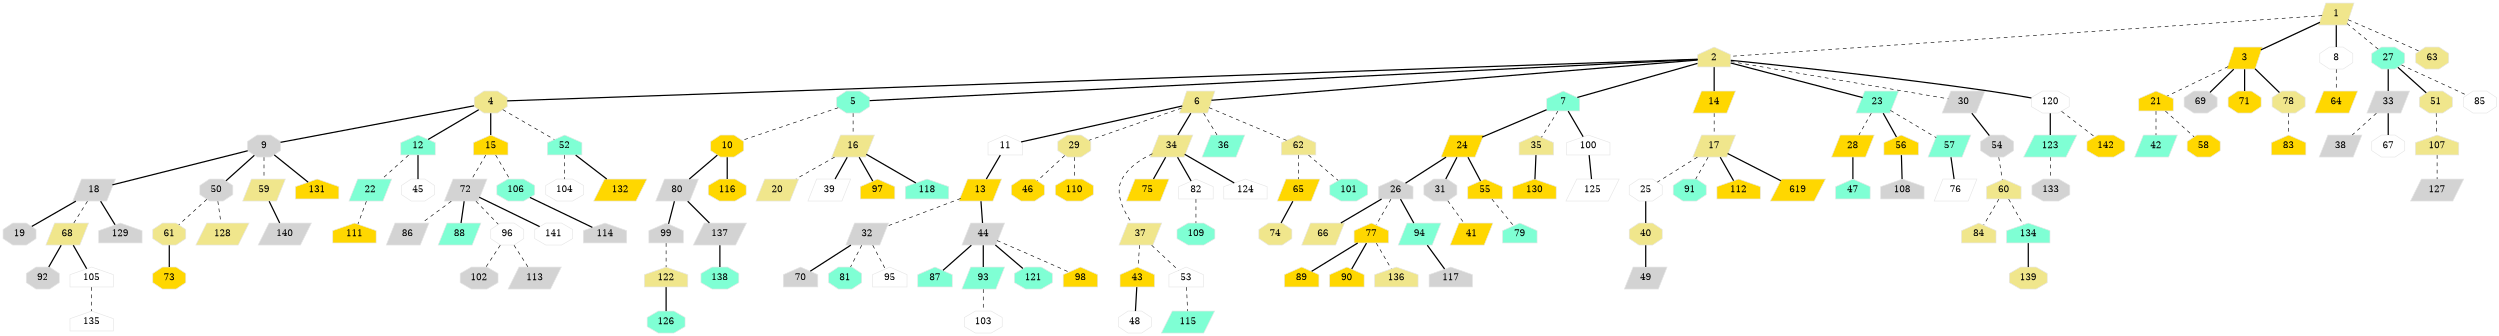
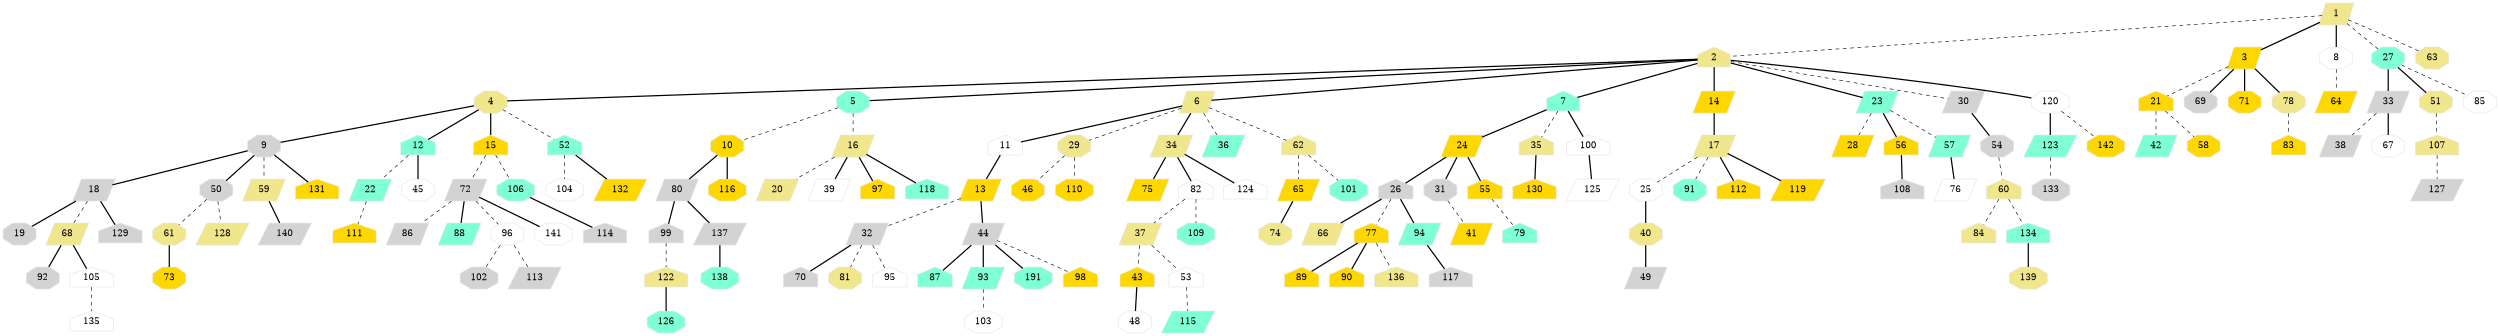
(1714, 124) -> (1714, 124)
(1121, 182) -> (1169, 211)
(1798, 190) -> (1798, 190)
(1853, 190) -> none
(845, 278) -> (845, 278)
(1033, 278) -> (1033, 278)
